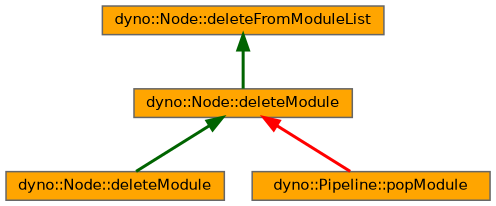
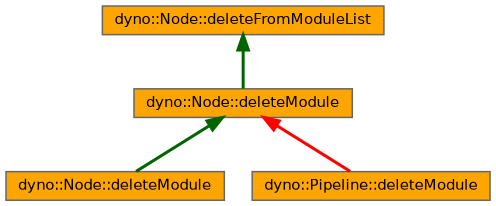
(371, 186) -> (371, 186)
